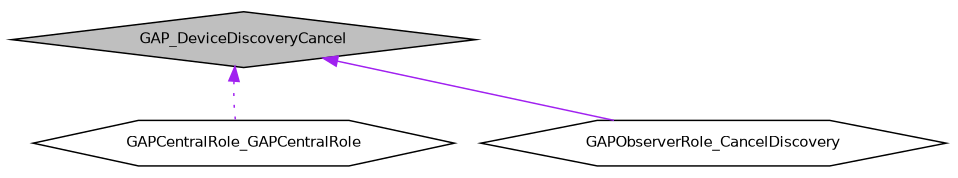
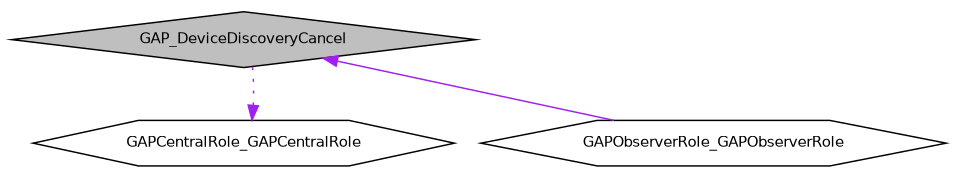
(234, 101) -> (254, 86)
(713, 143) -> (713, 143)
